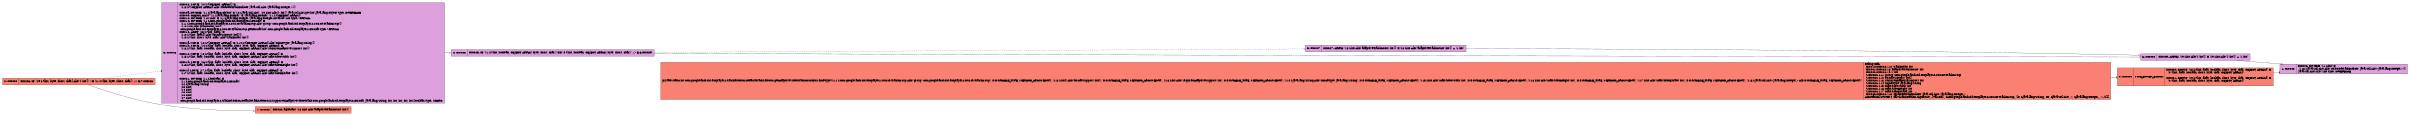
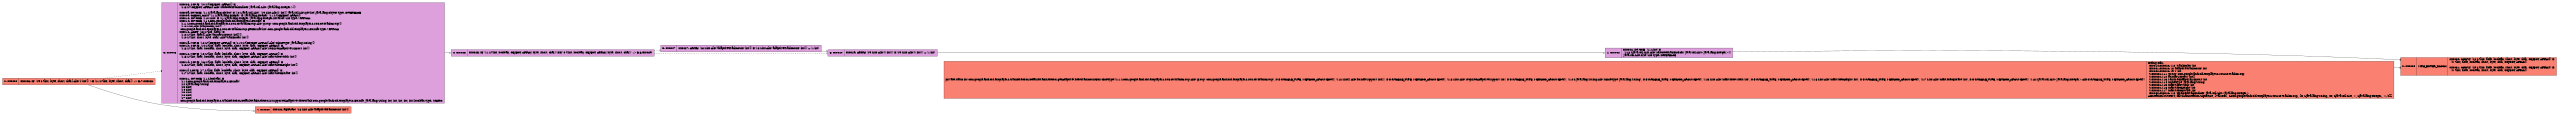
(1397, 56) -> (740, 54)
(2276, 73) -> (2066, 51)
